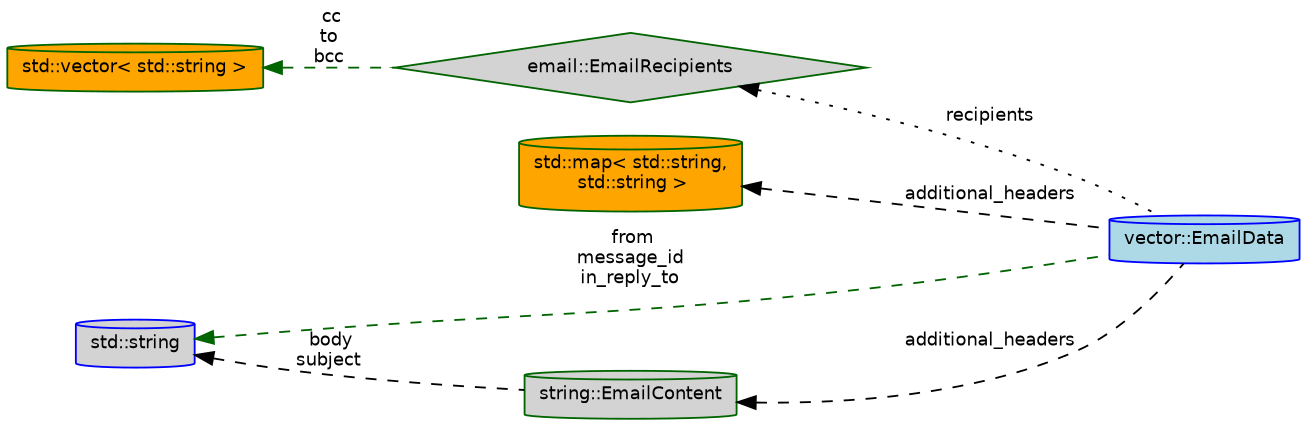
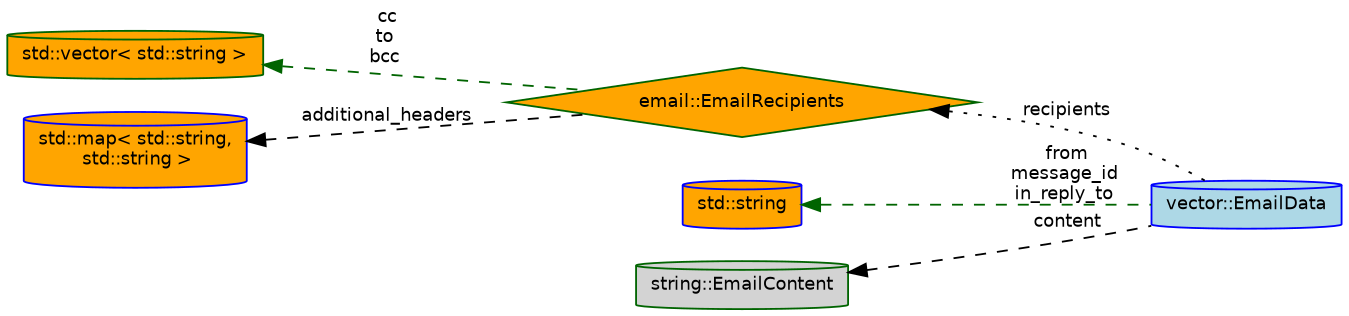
(631, 68) -> (742, 102)
(631, 174) -> (135, 150)
(935, 209) -> (426, 127)
(988, 341) -> (1065, 222)
(135, 344) -> (742, 205)
(368, 379) -> none
